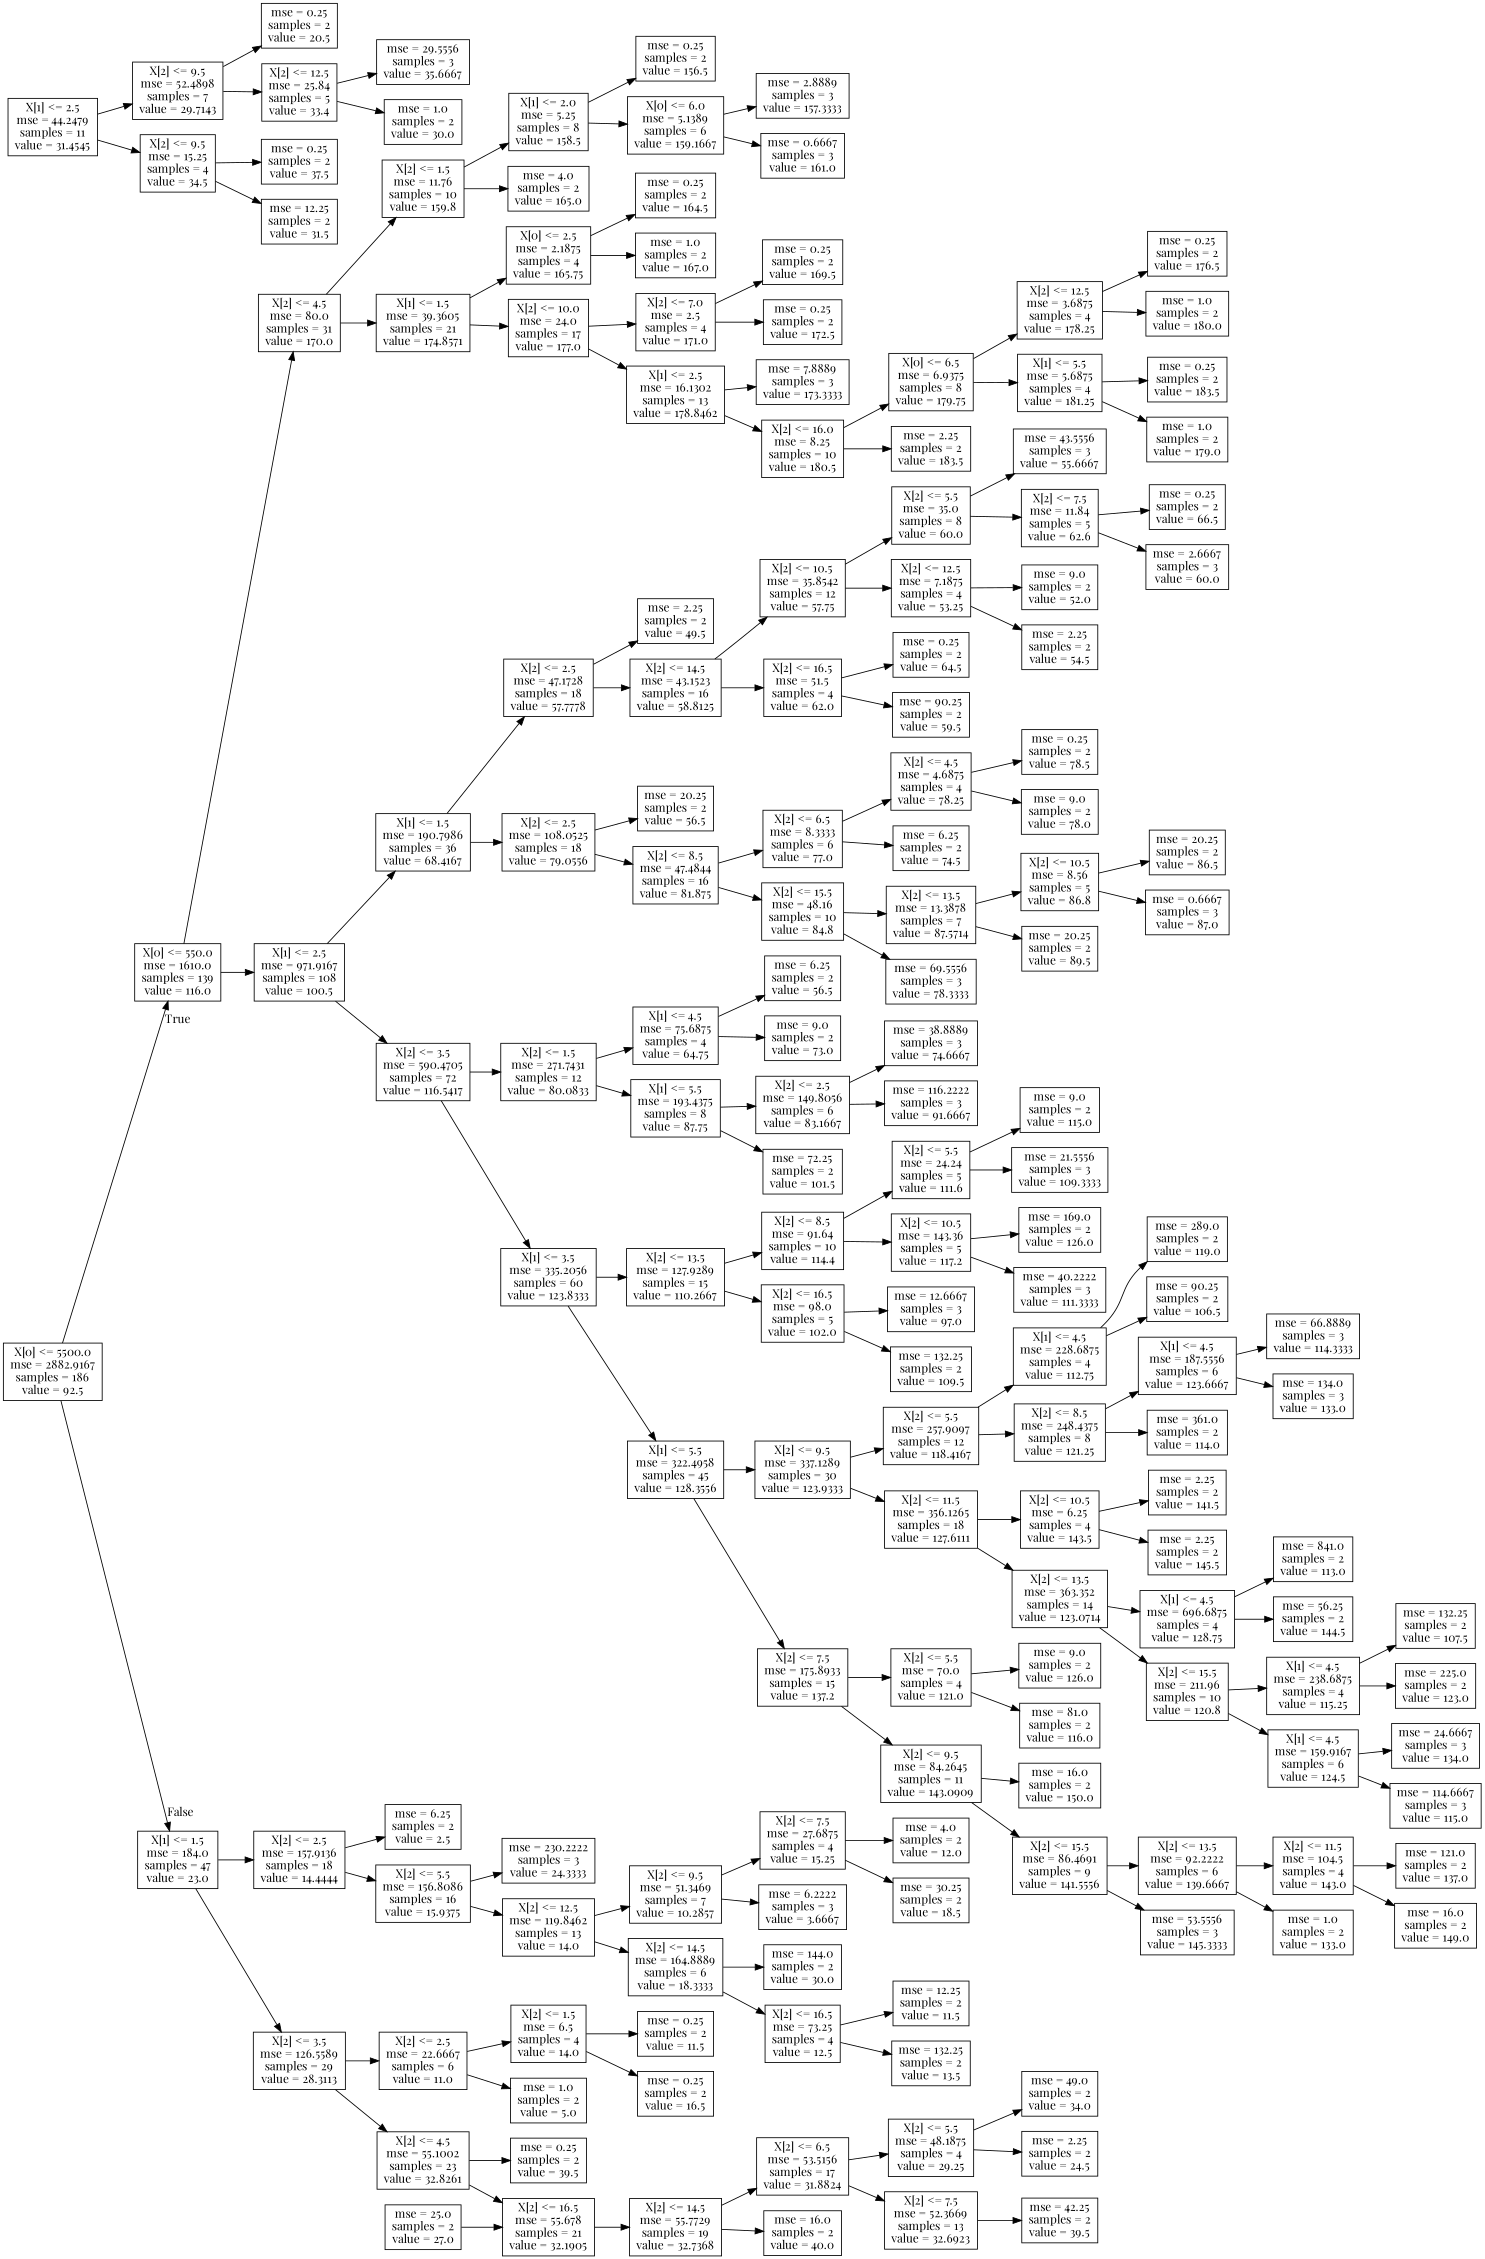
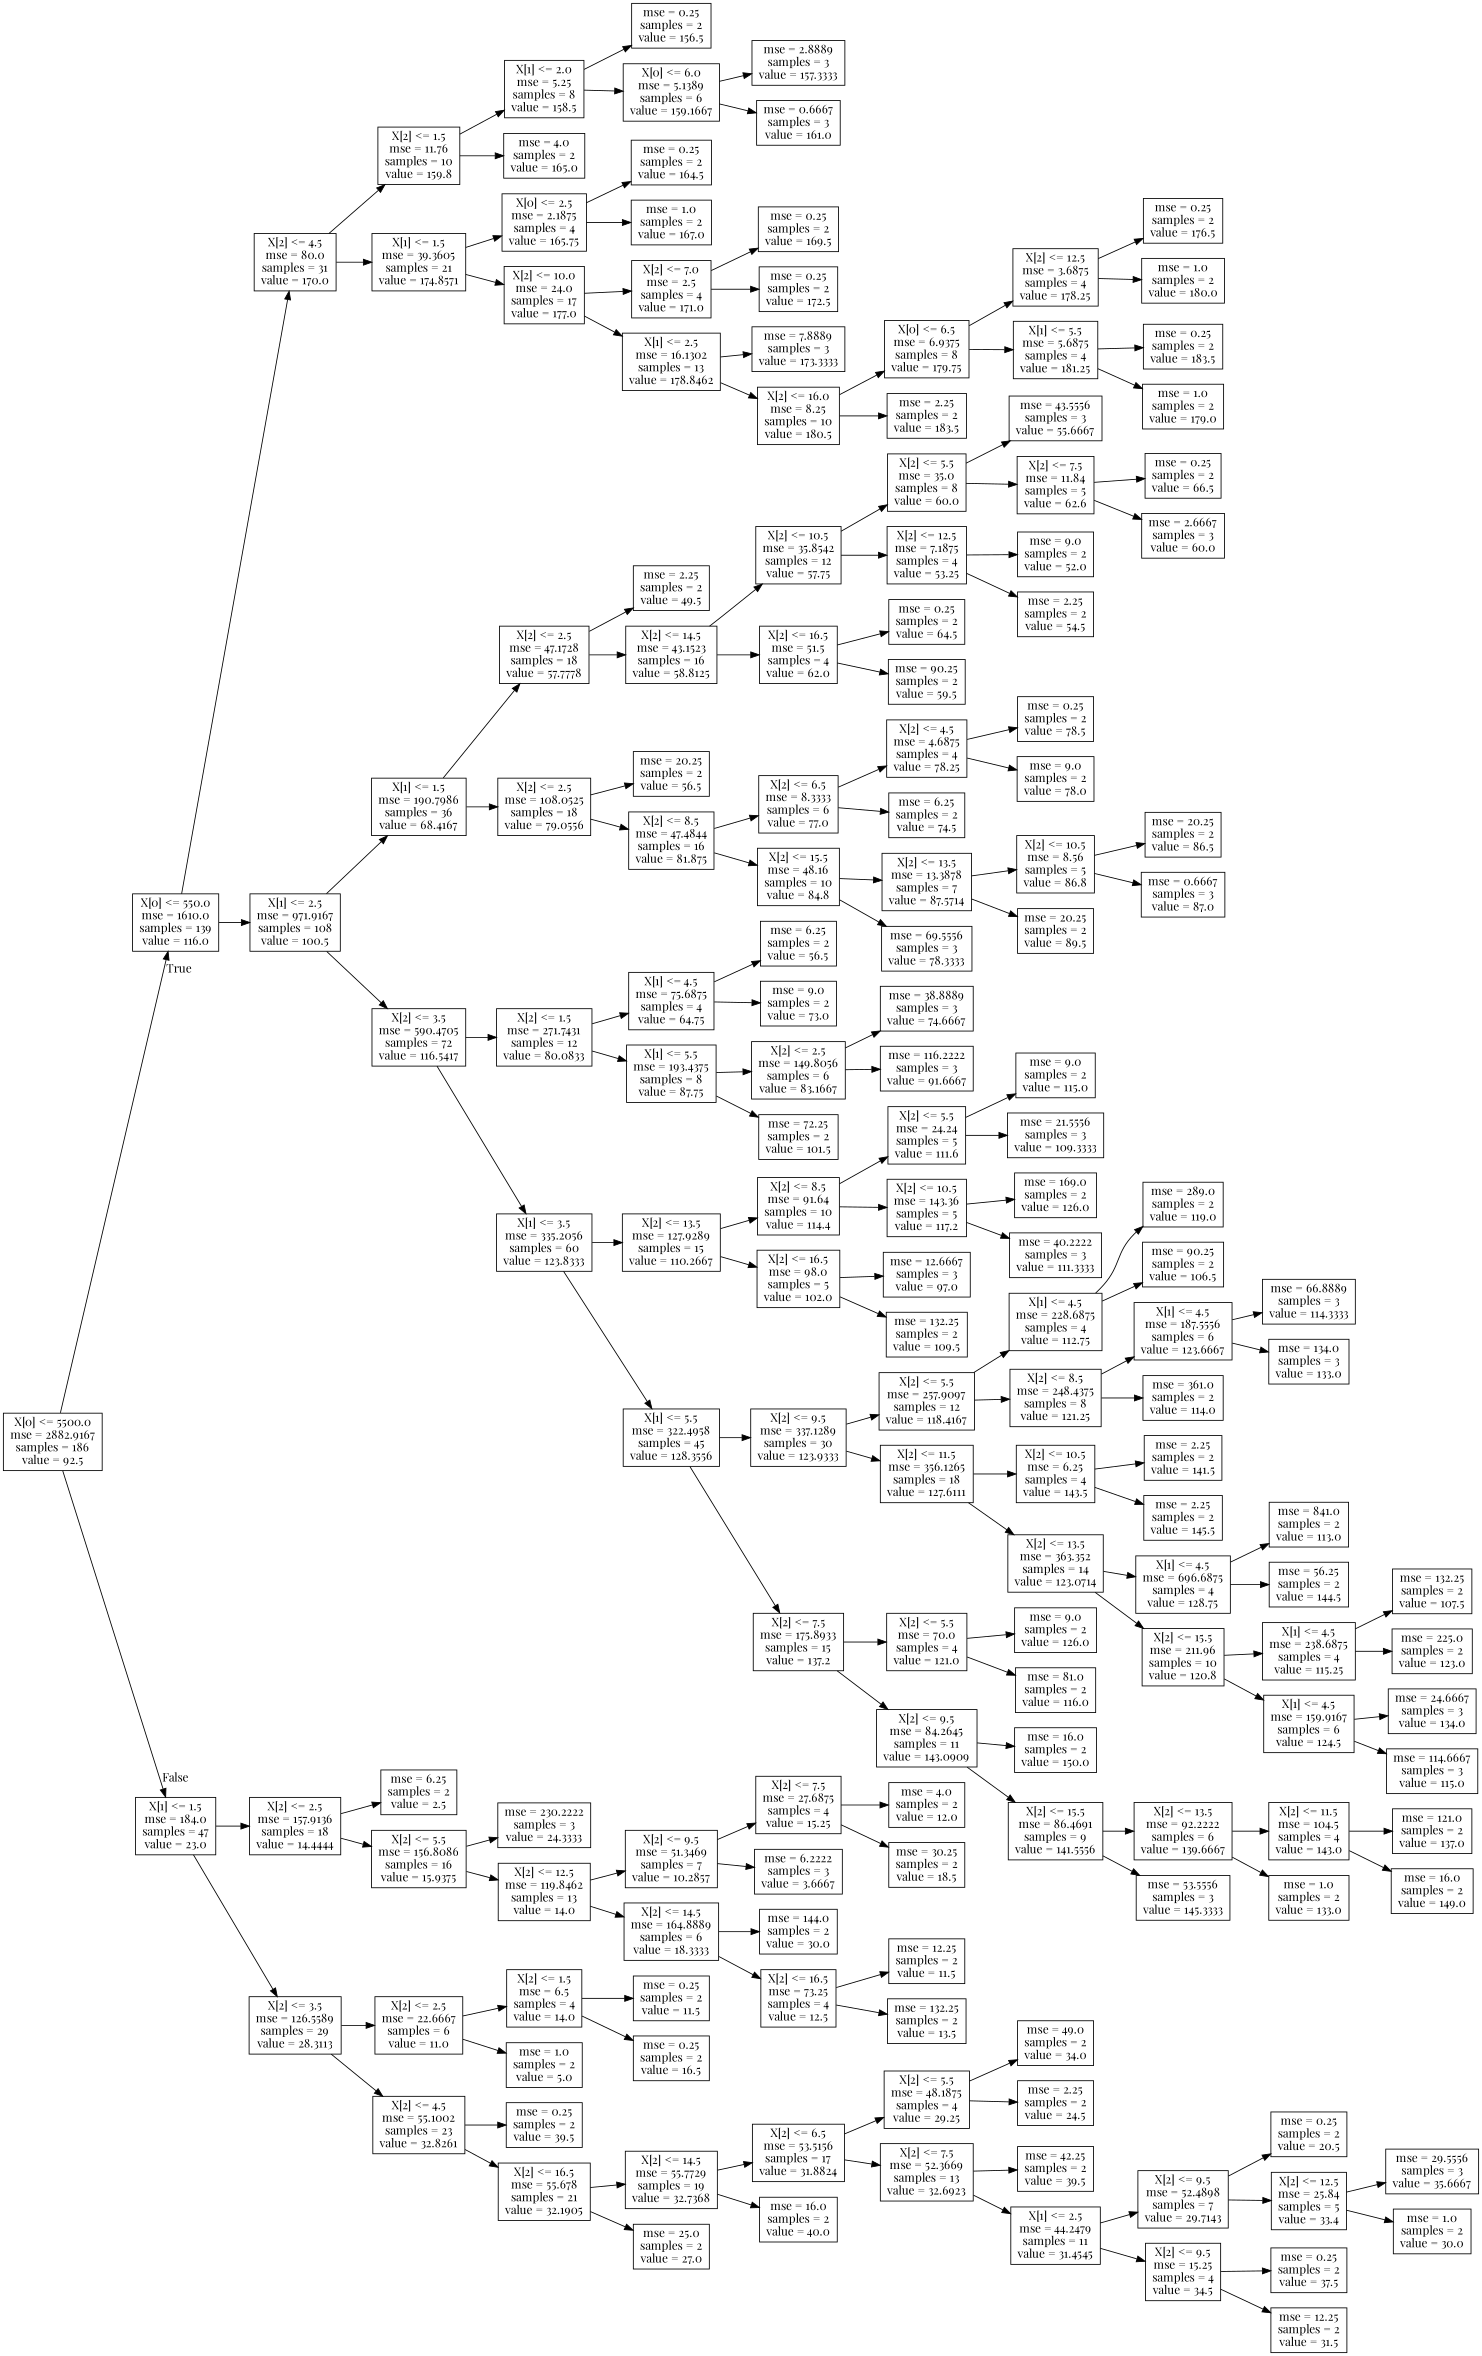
none -> (988, 2203)
(478, 2227) -> (608, 2219)
